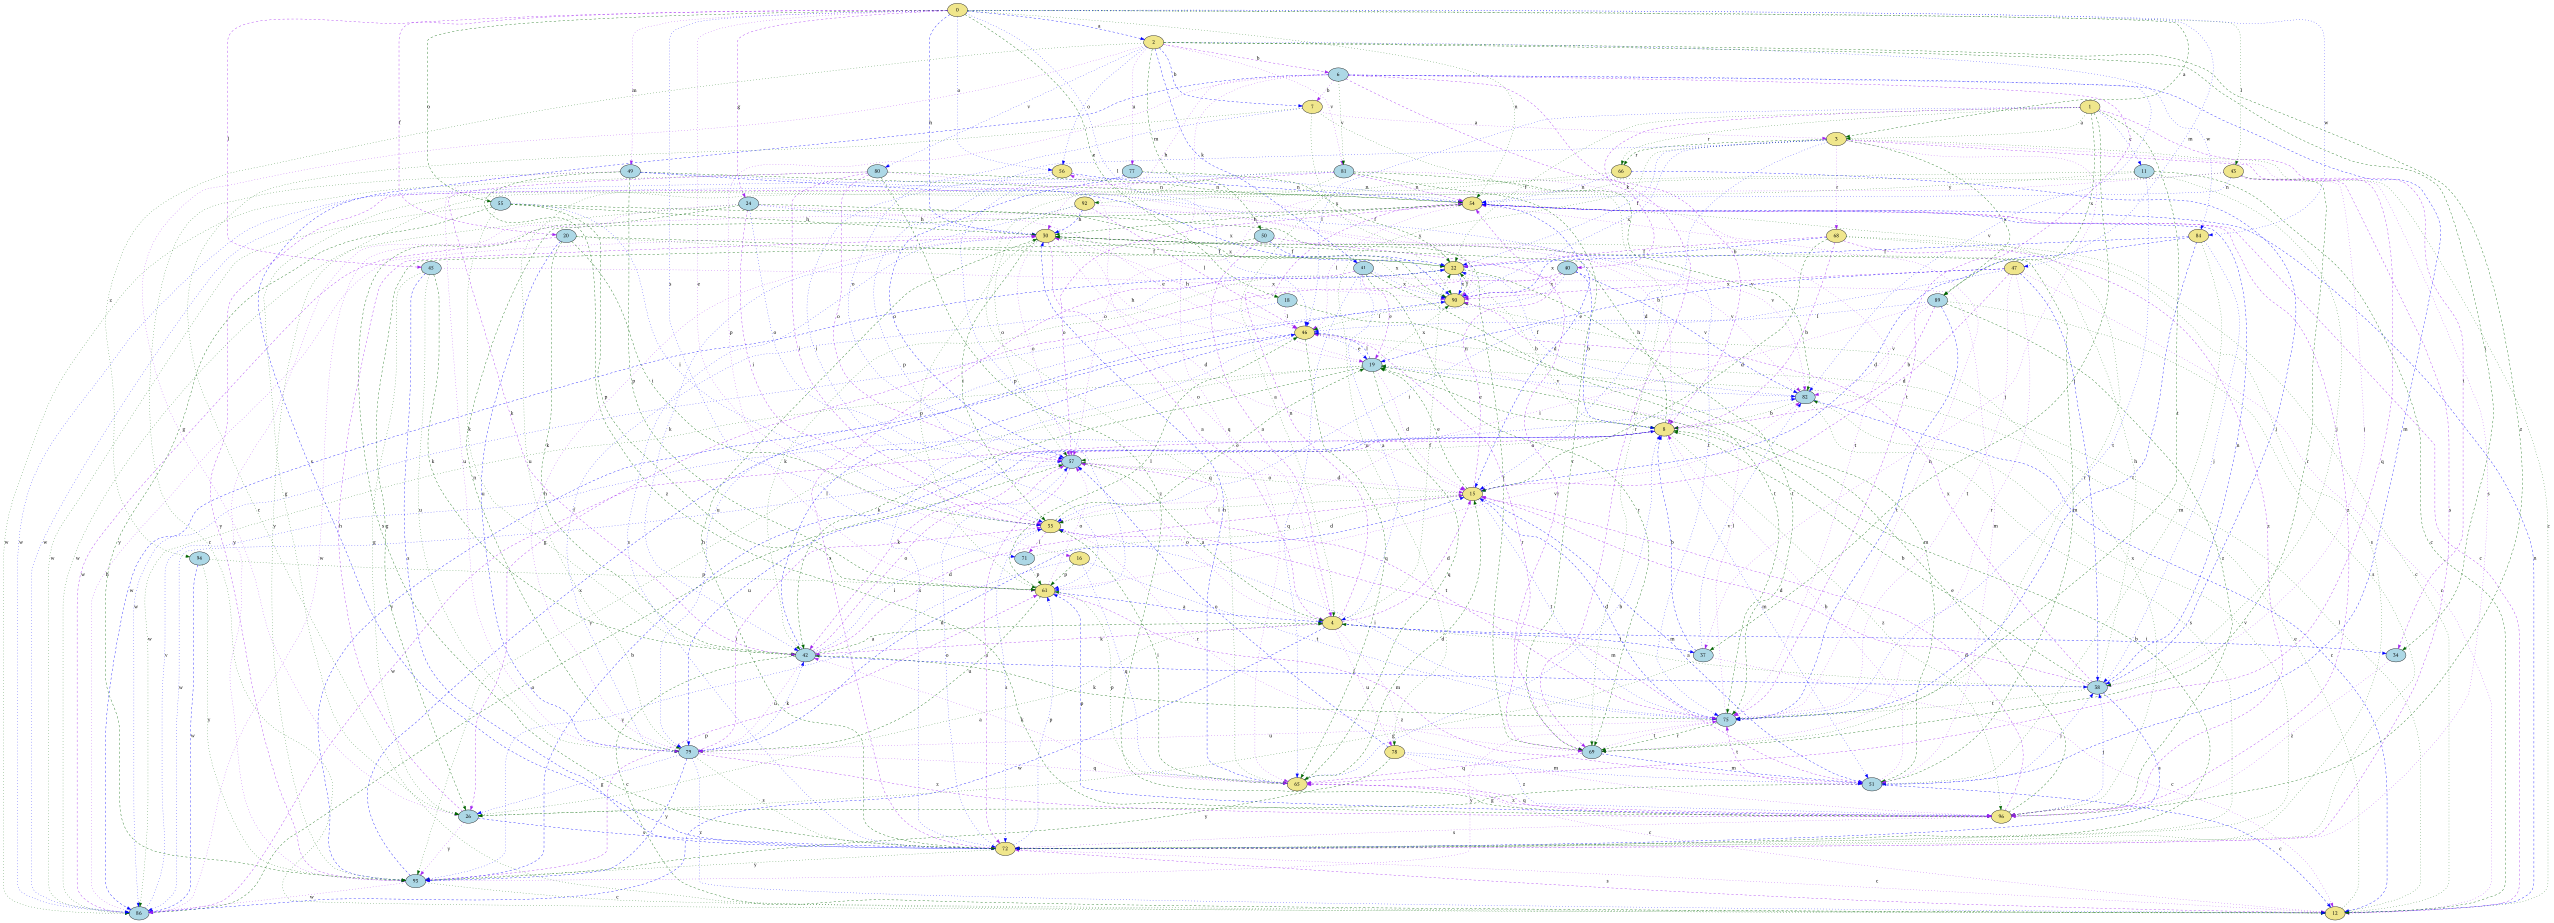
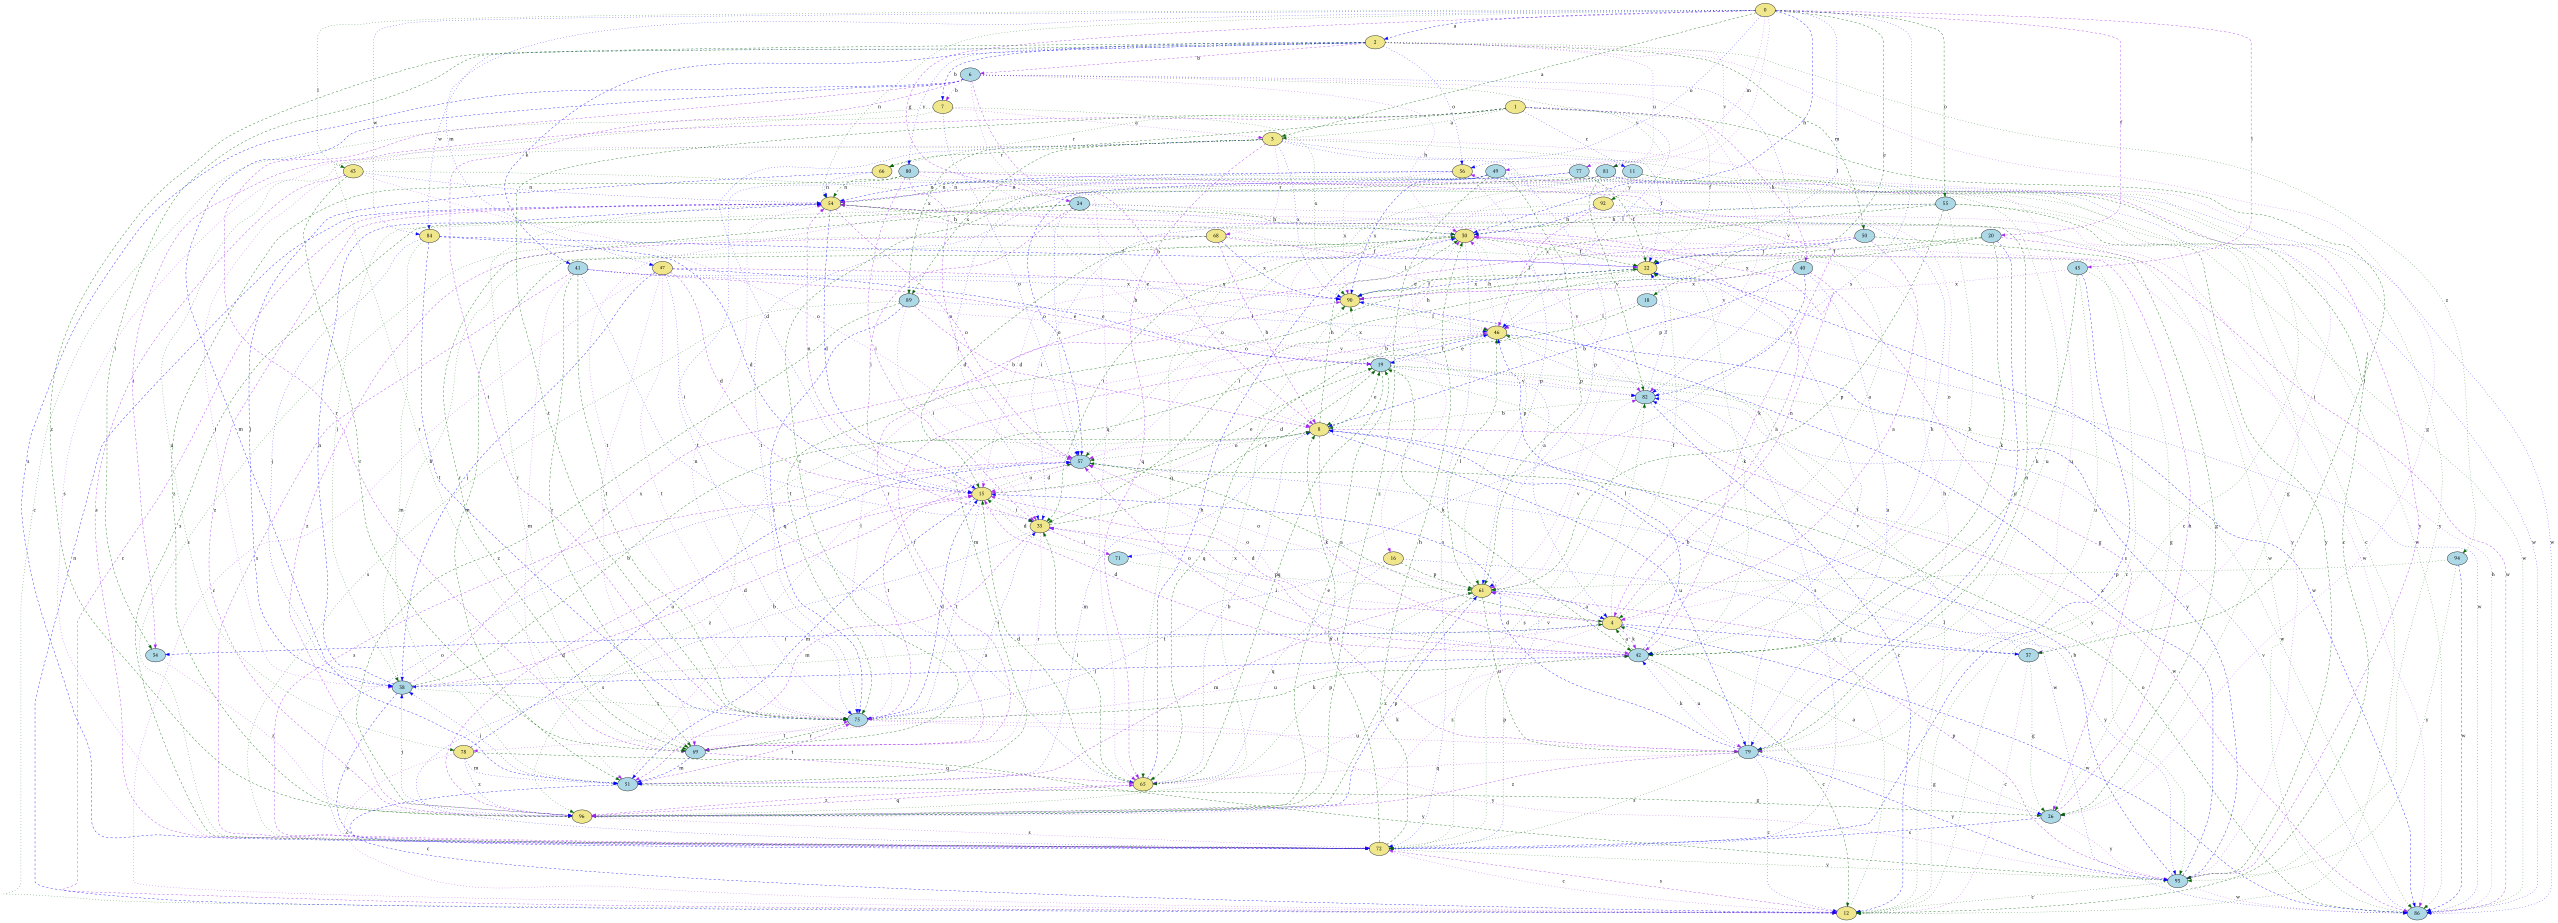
none -> (1090, 812)
